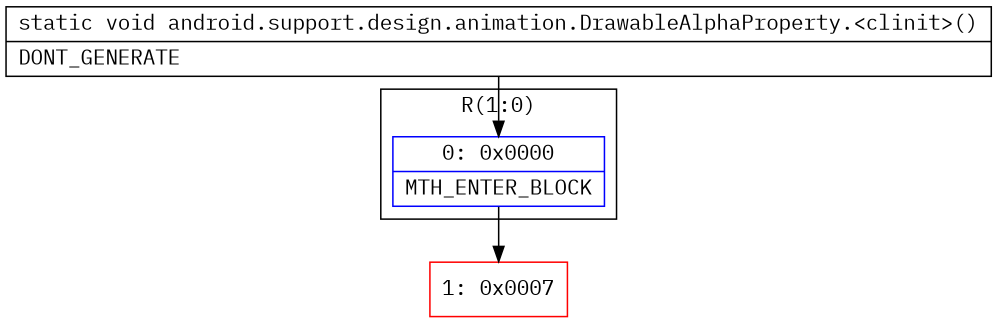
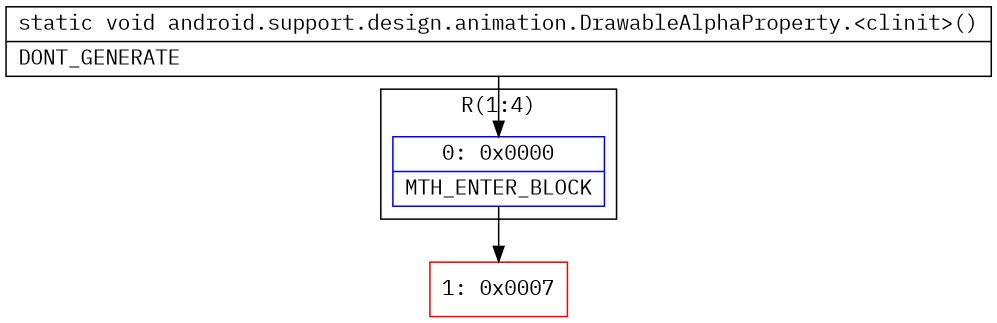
(499, 107) -> (499, 107)
